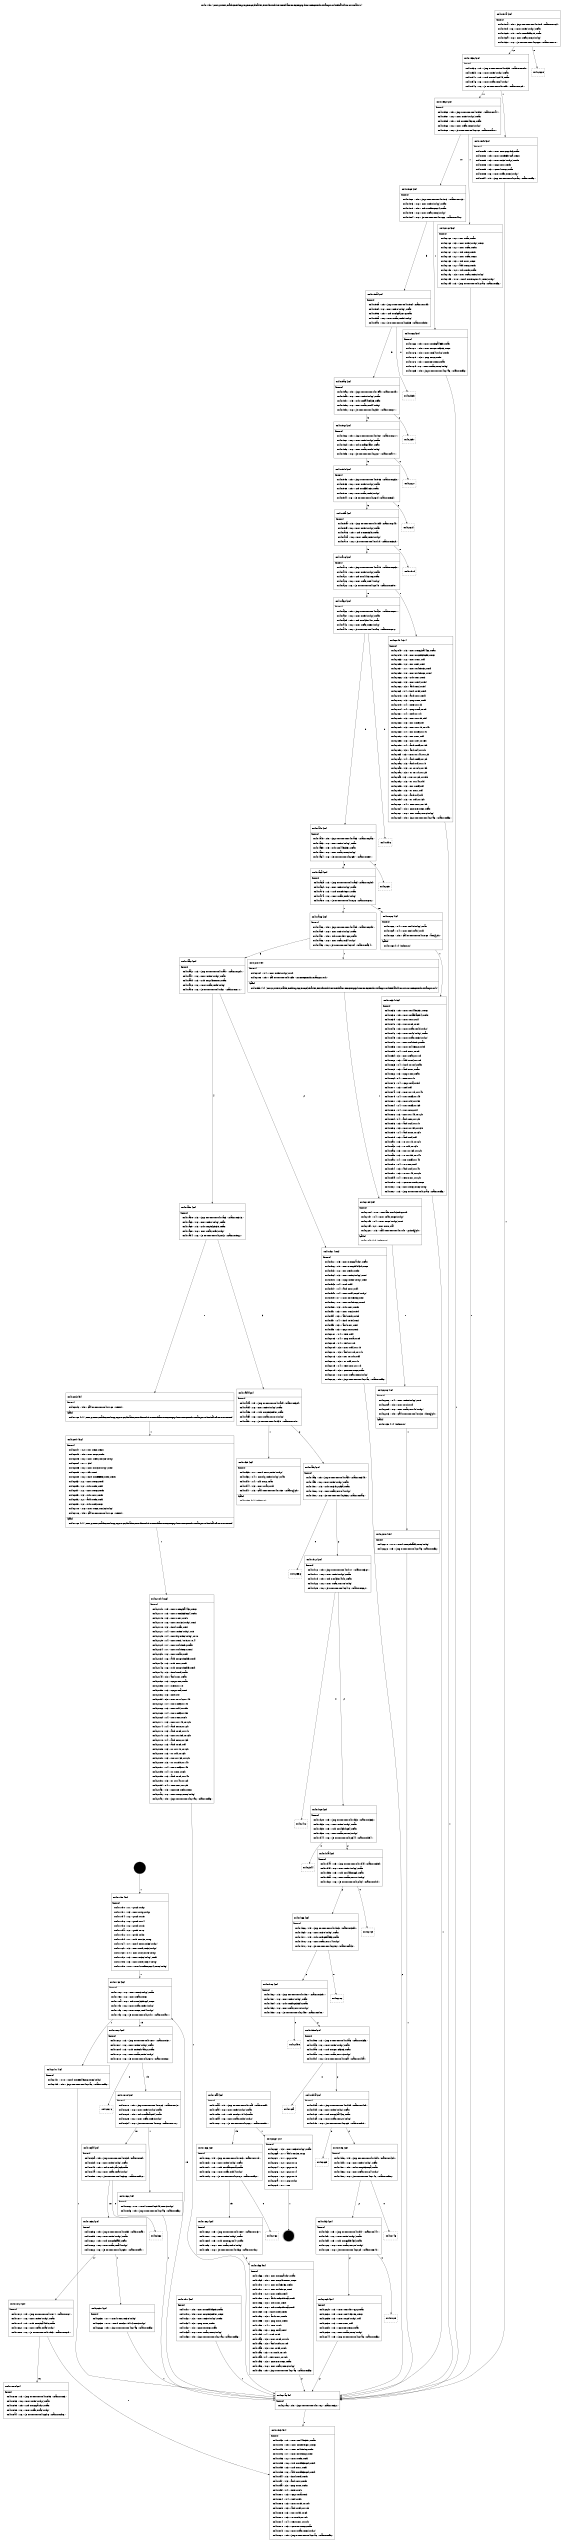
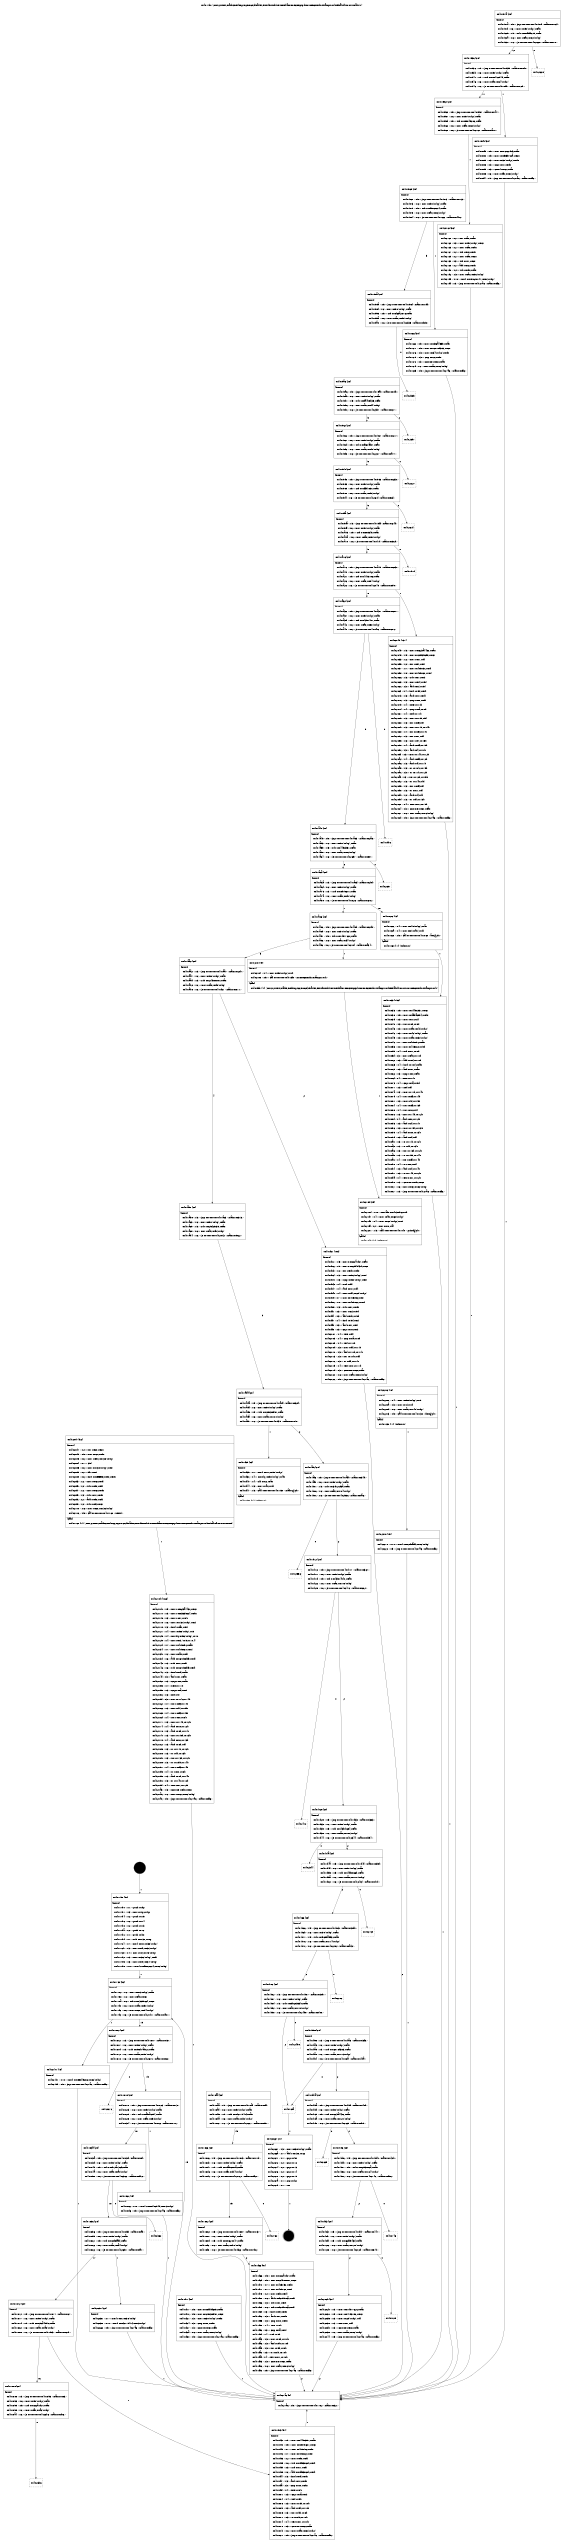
(451, 159) -> none
(383, 352) -> none
(398, 1315) -> none
(150, 1407) -> none
(315, 2021) -> (282, 2060)
(260, 2131) -> (289, 2123)
(304, 2417) -> (306, 2419)
none -> (36, 2483)
